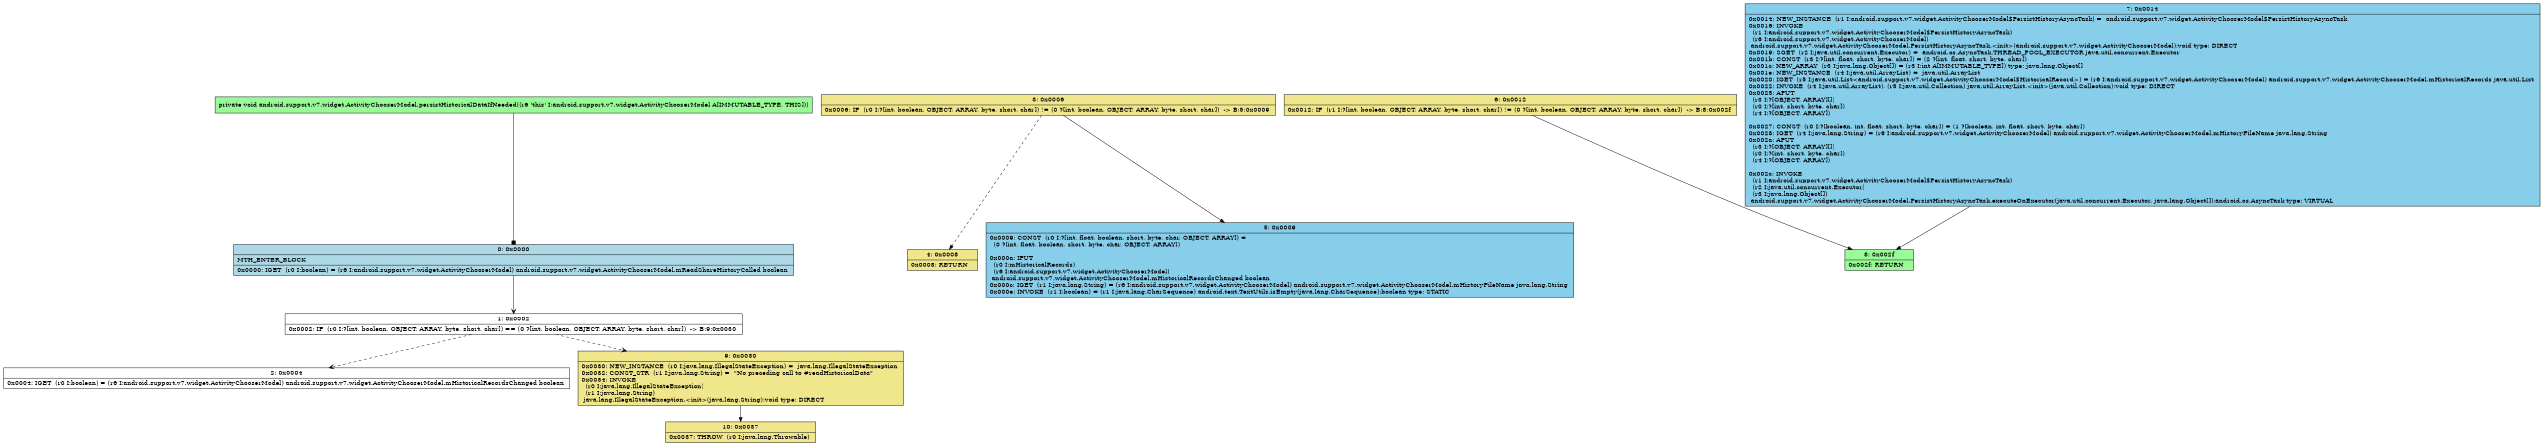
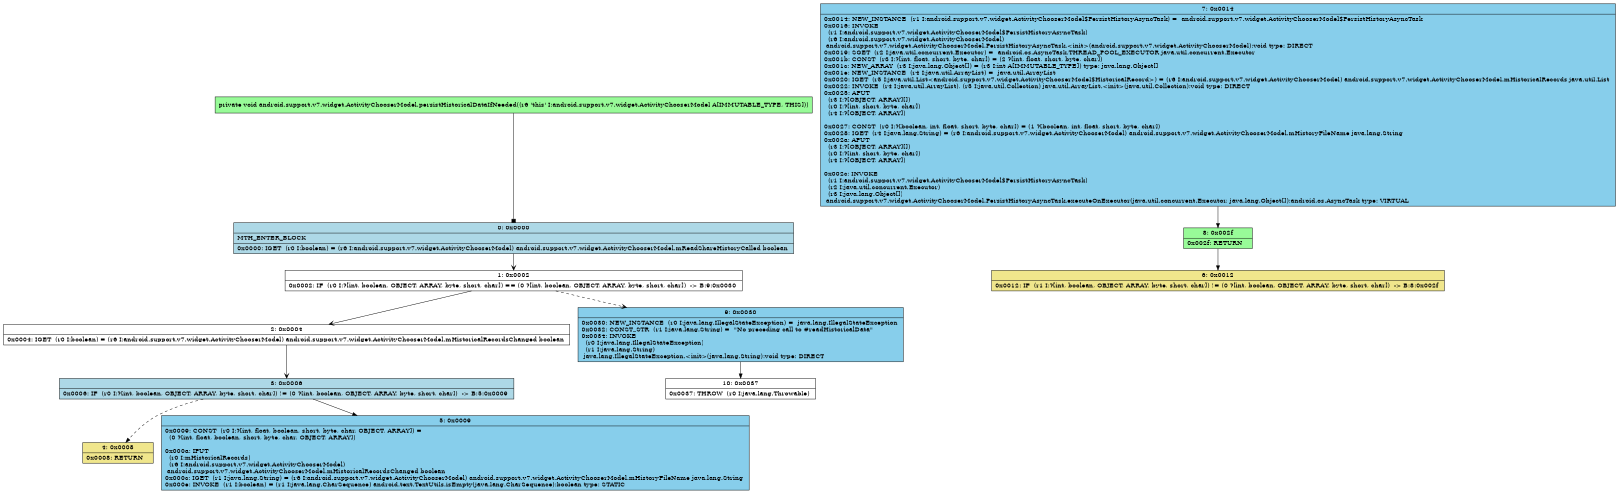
(1048, 105) -> (287, 389)
(1689, 185) -> (1218, 257)
(402, 351) -> (402, 307)
none -> (287, 359)
(741, 378) -> (741, 335)
(741, 432) -> (741, 389)
